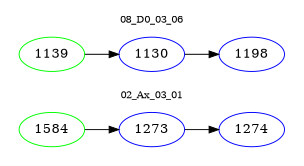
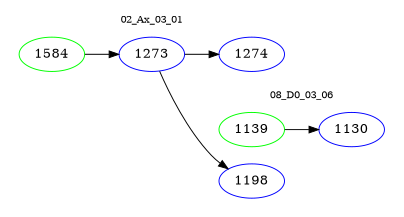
(197, 54) -> (185, 120)
